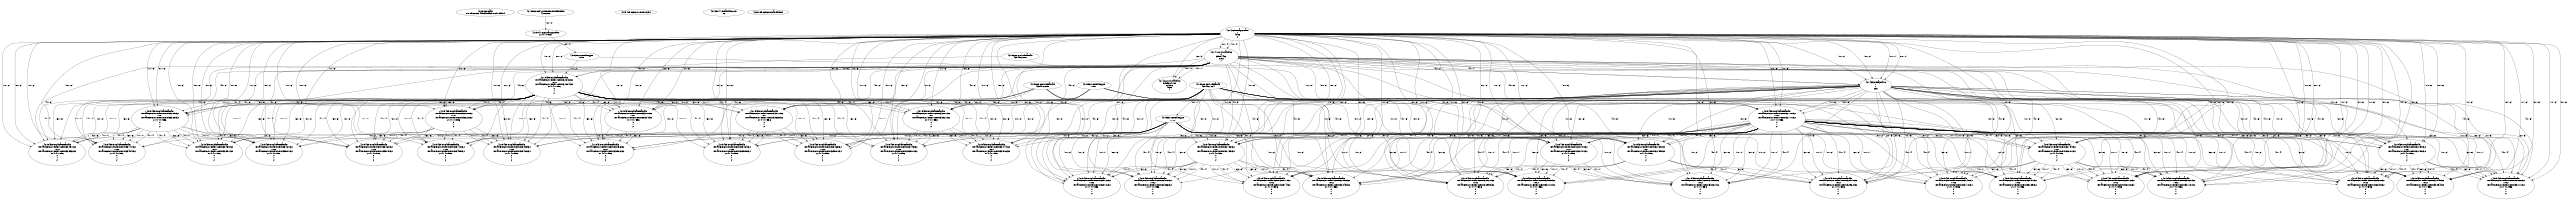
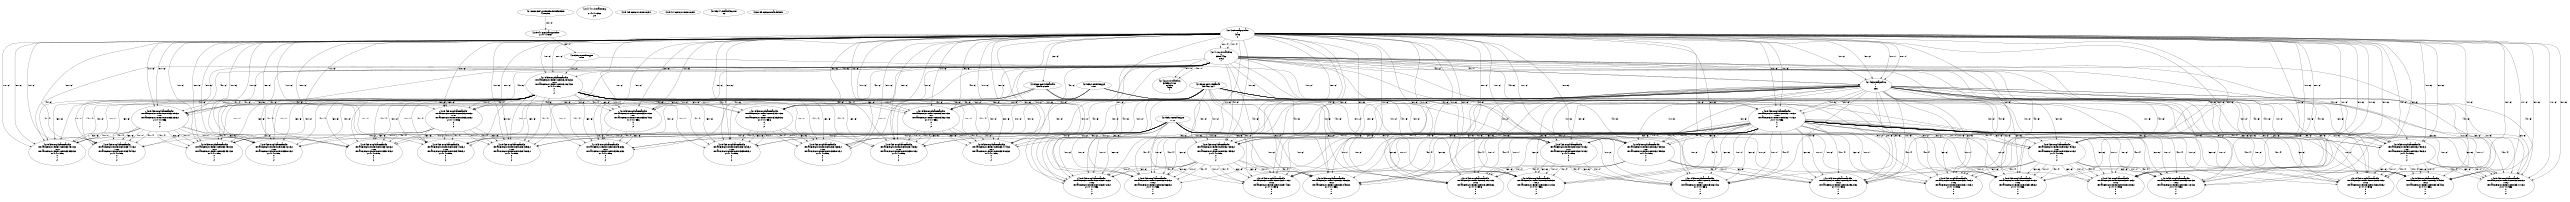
(485, 12) -> none
none -> (595, 12)
none -> (680, 12)
(1193, 50) -> (1118, 38)
(1020, 56) -> none
(1190, 102) -> none
